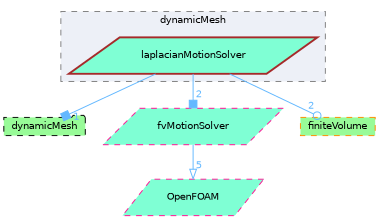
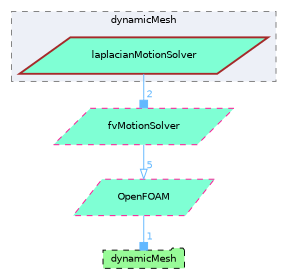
(113, 94) -> (144, 228)
(338, 126) -> none
